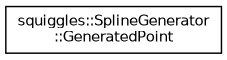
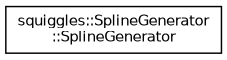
(114, 30) -> (114, 30)
